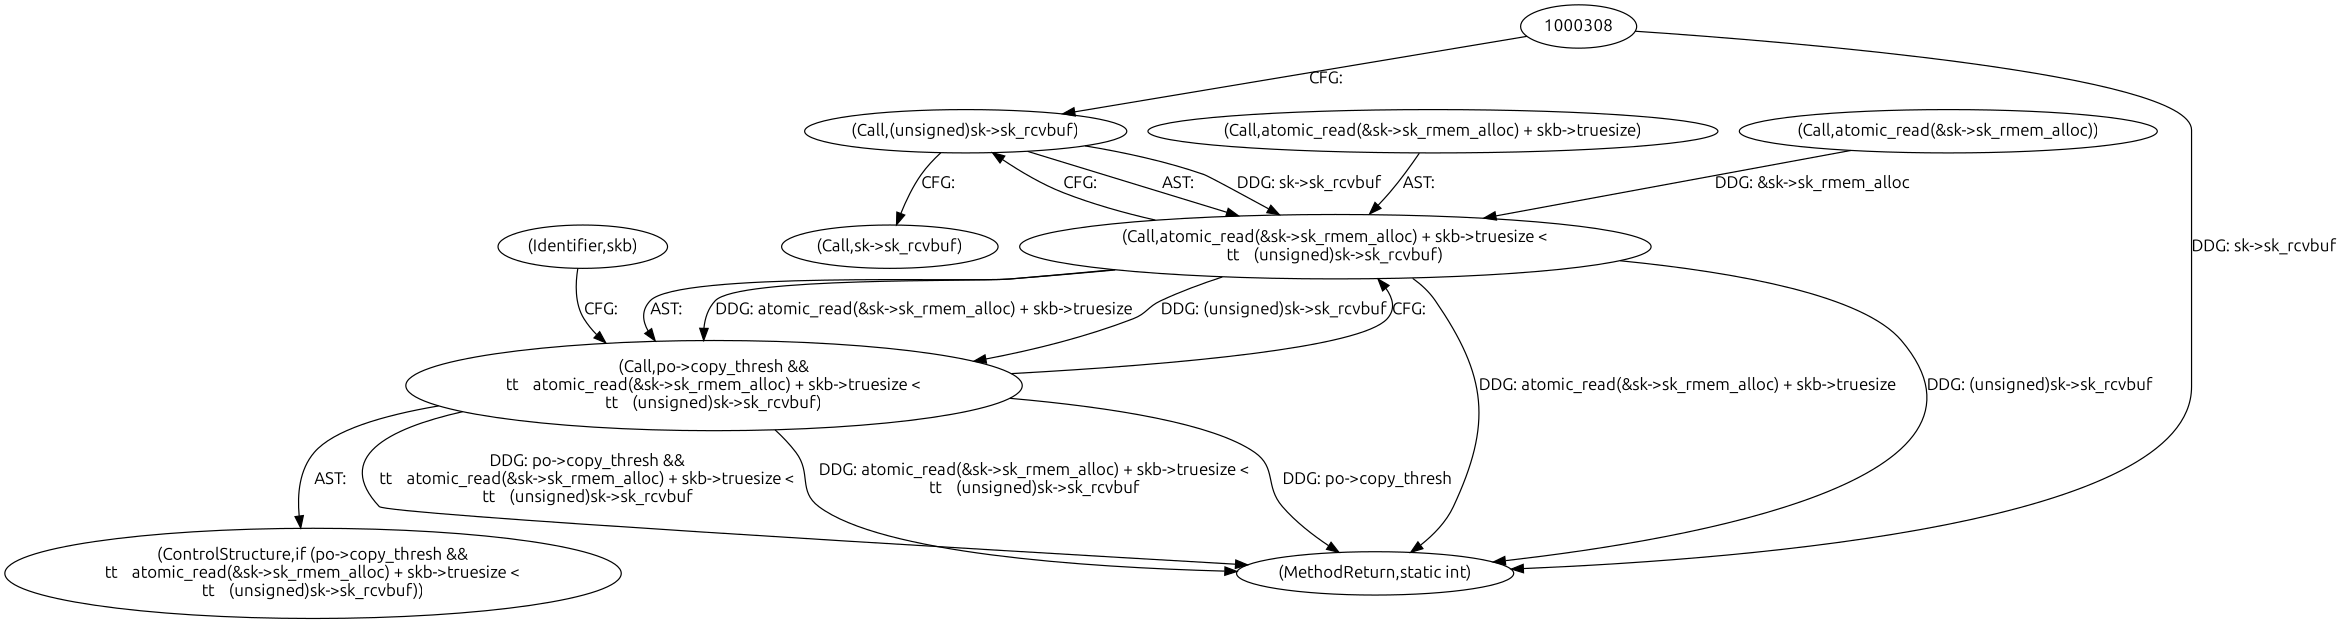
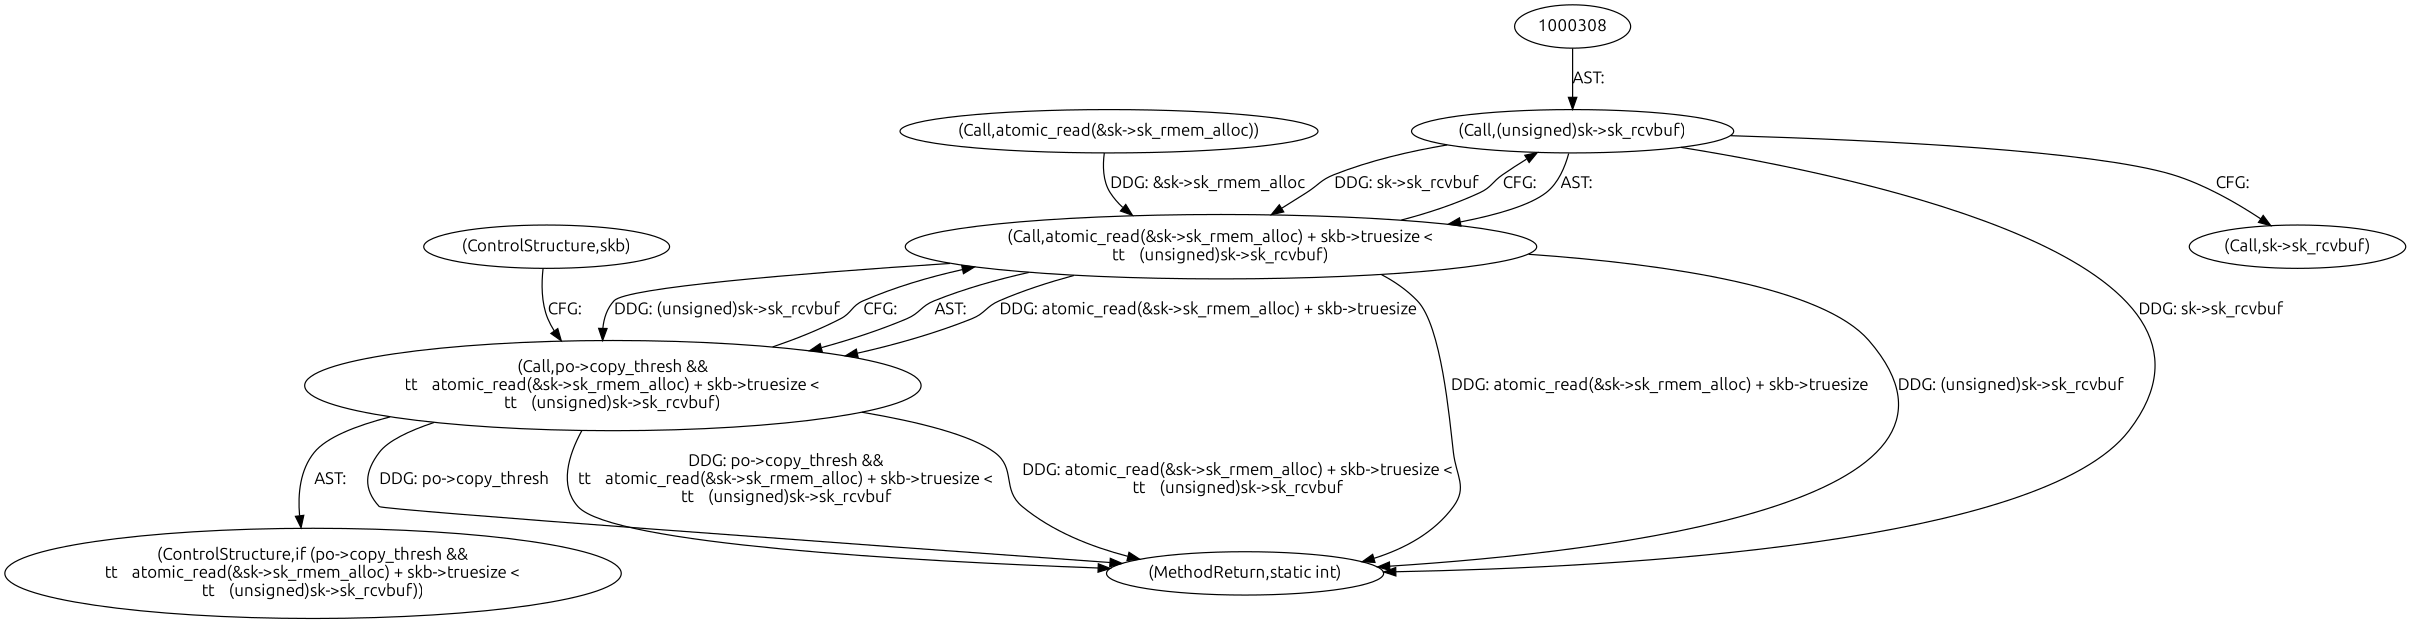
(1328, 79) -> (1591, 79)
(1433, 131) -> none
(583, 247) -> (547, 247)
(2192, 333) -> (2073, 473)
